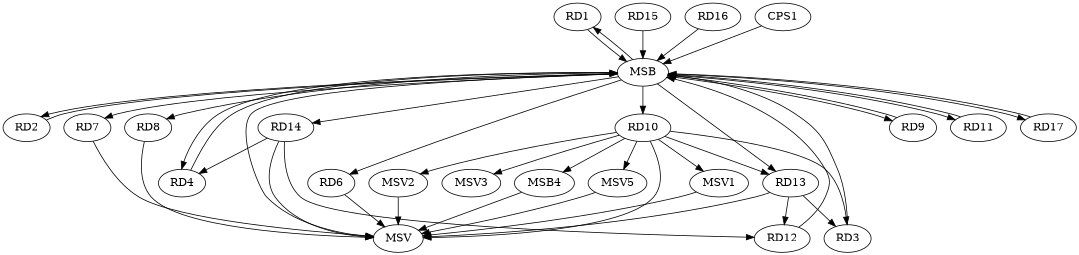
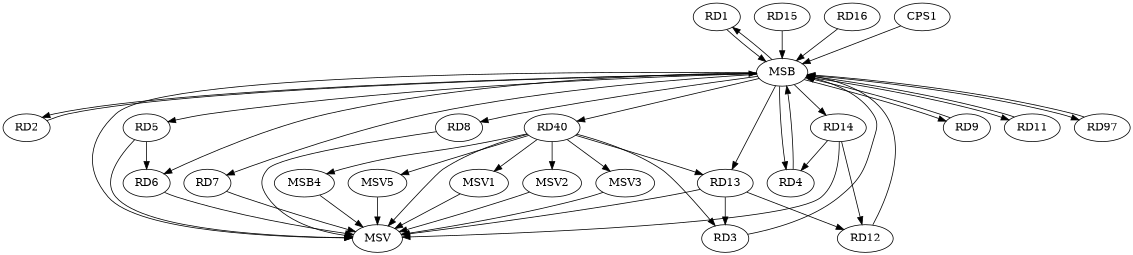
none -> (147, 128)
(643, 128) -> (552, 128)
(1048, 128) -> (1102, 128)
none -> (507, 216)
